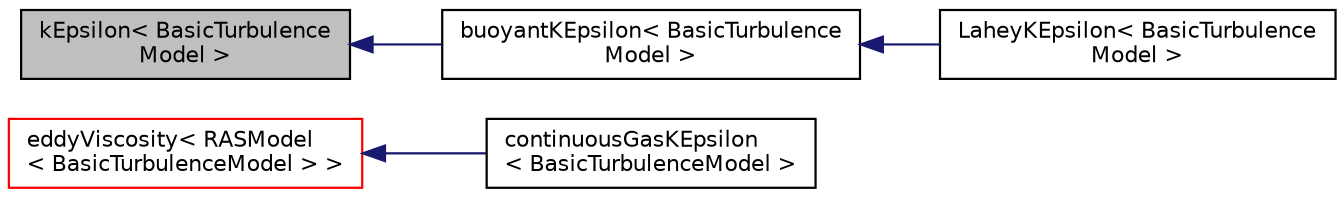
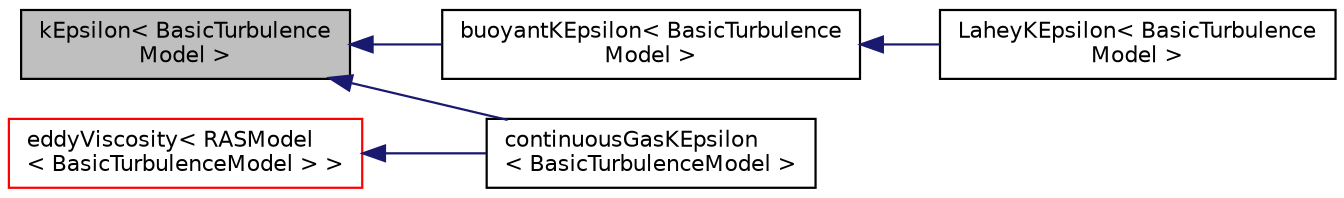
none -> (430, 102)
